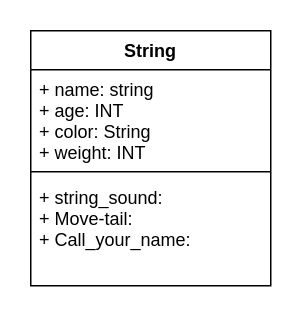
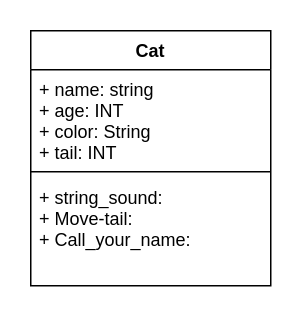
(150, 51) -> (150, 51)
(100, 90) -> (100, 90)
